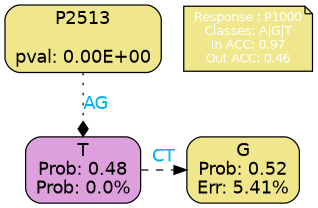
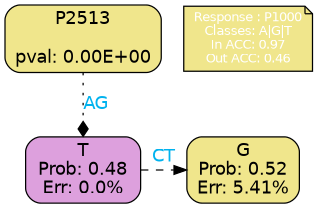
(83, 170) -> (83, 170)
